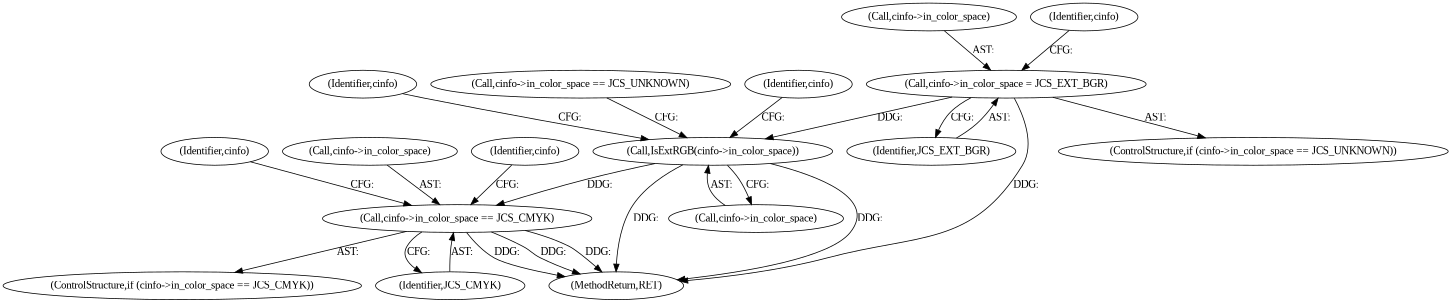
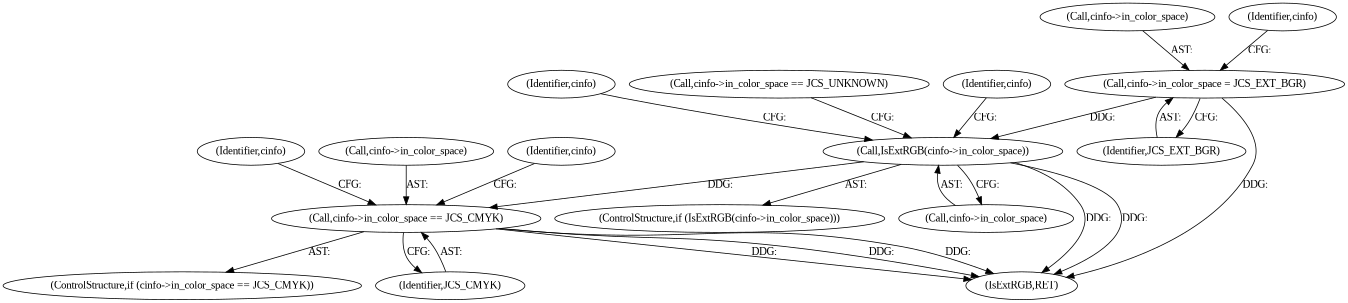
(1253, 151) -> none
none -> (720, 219)
(616, 286) -> (1022, 286)
